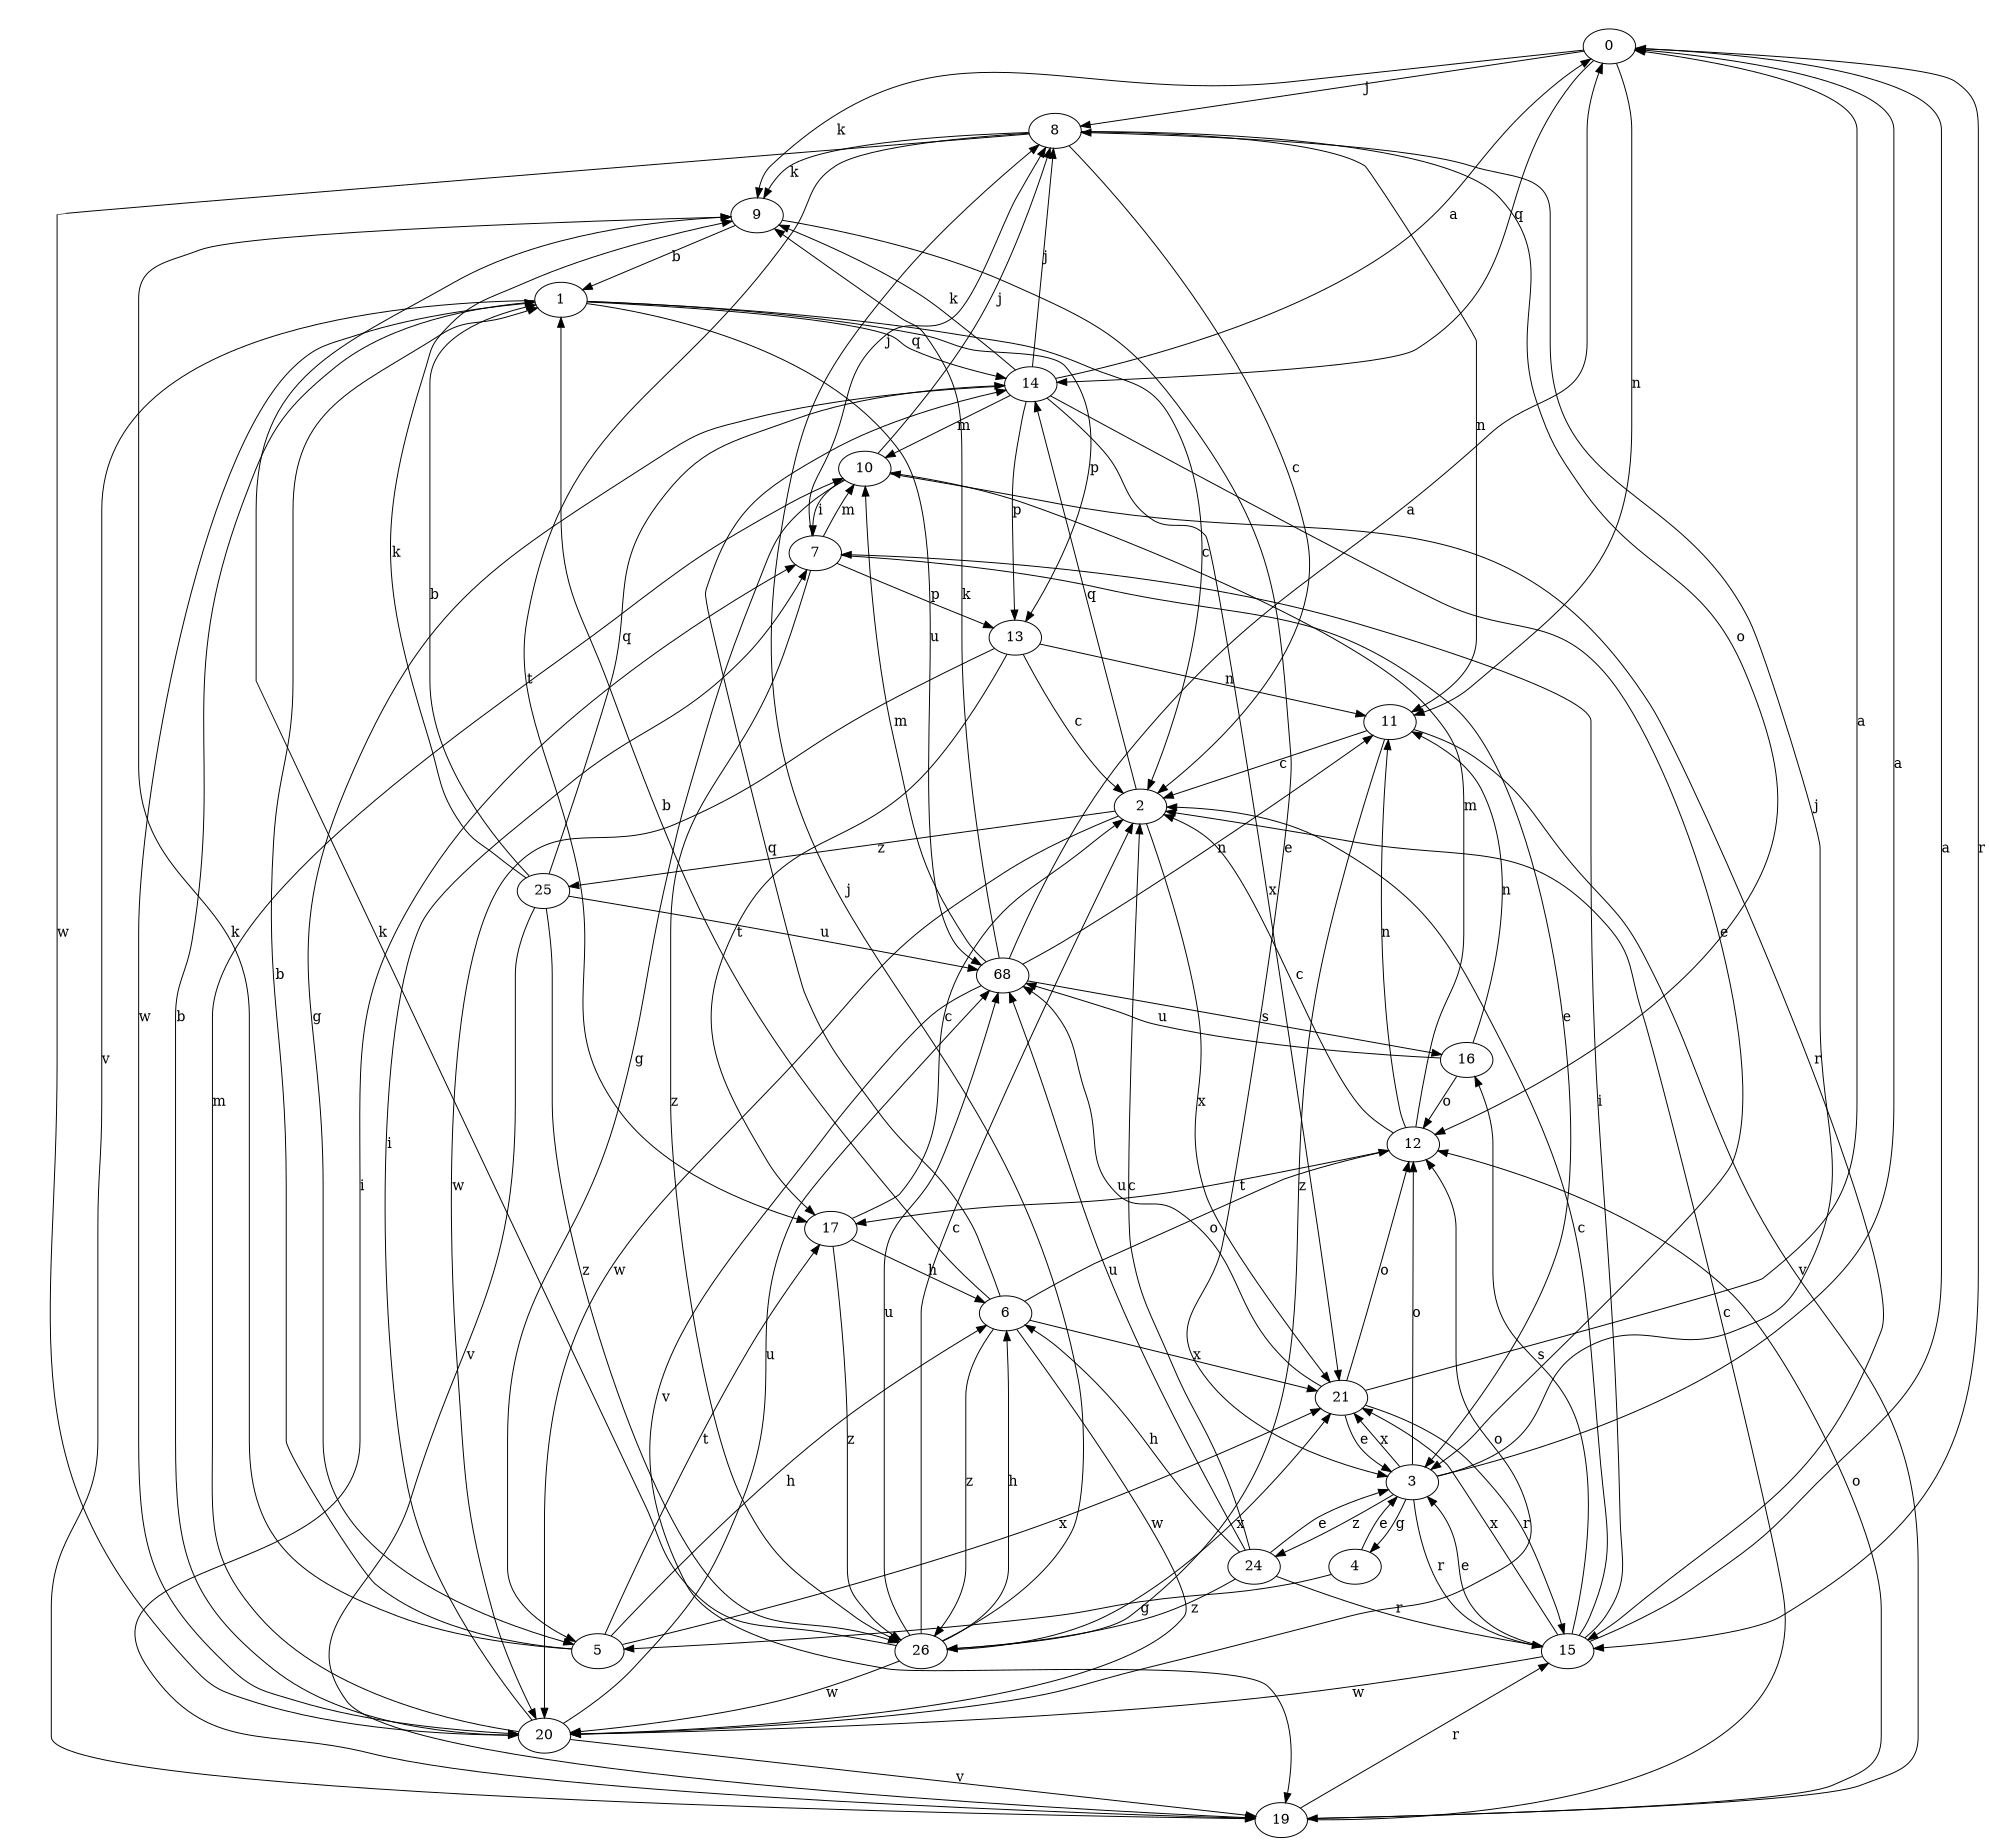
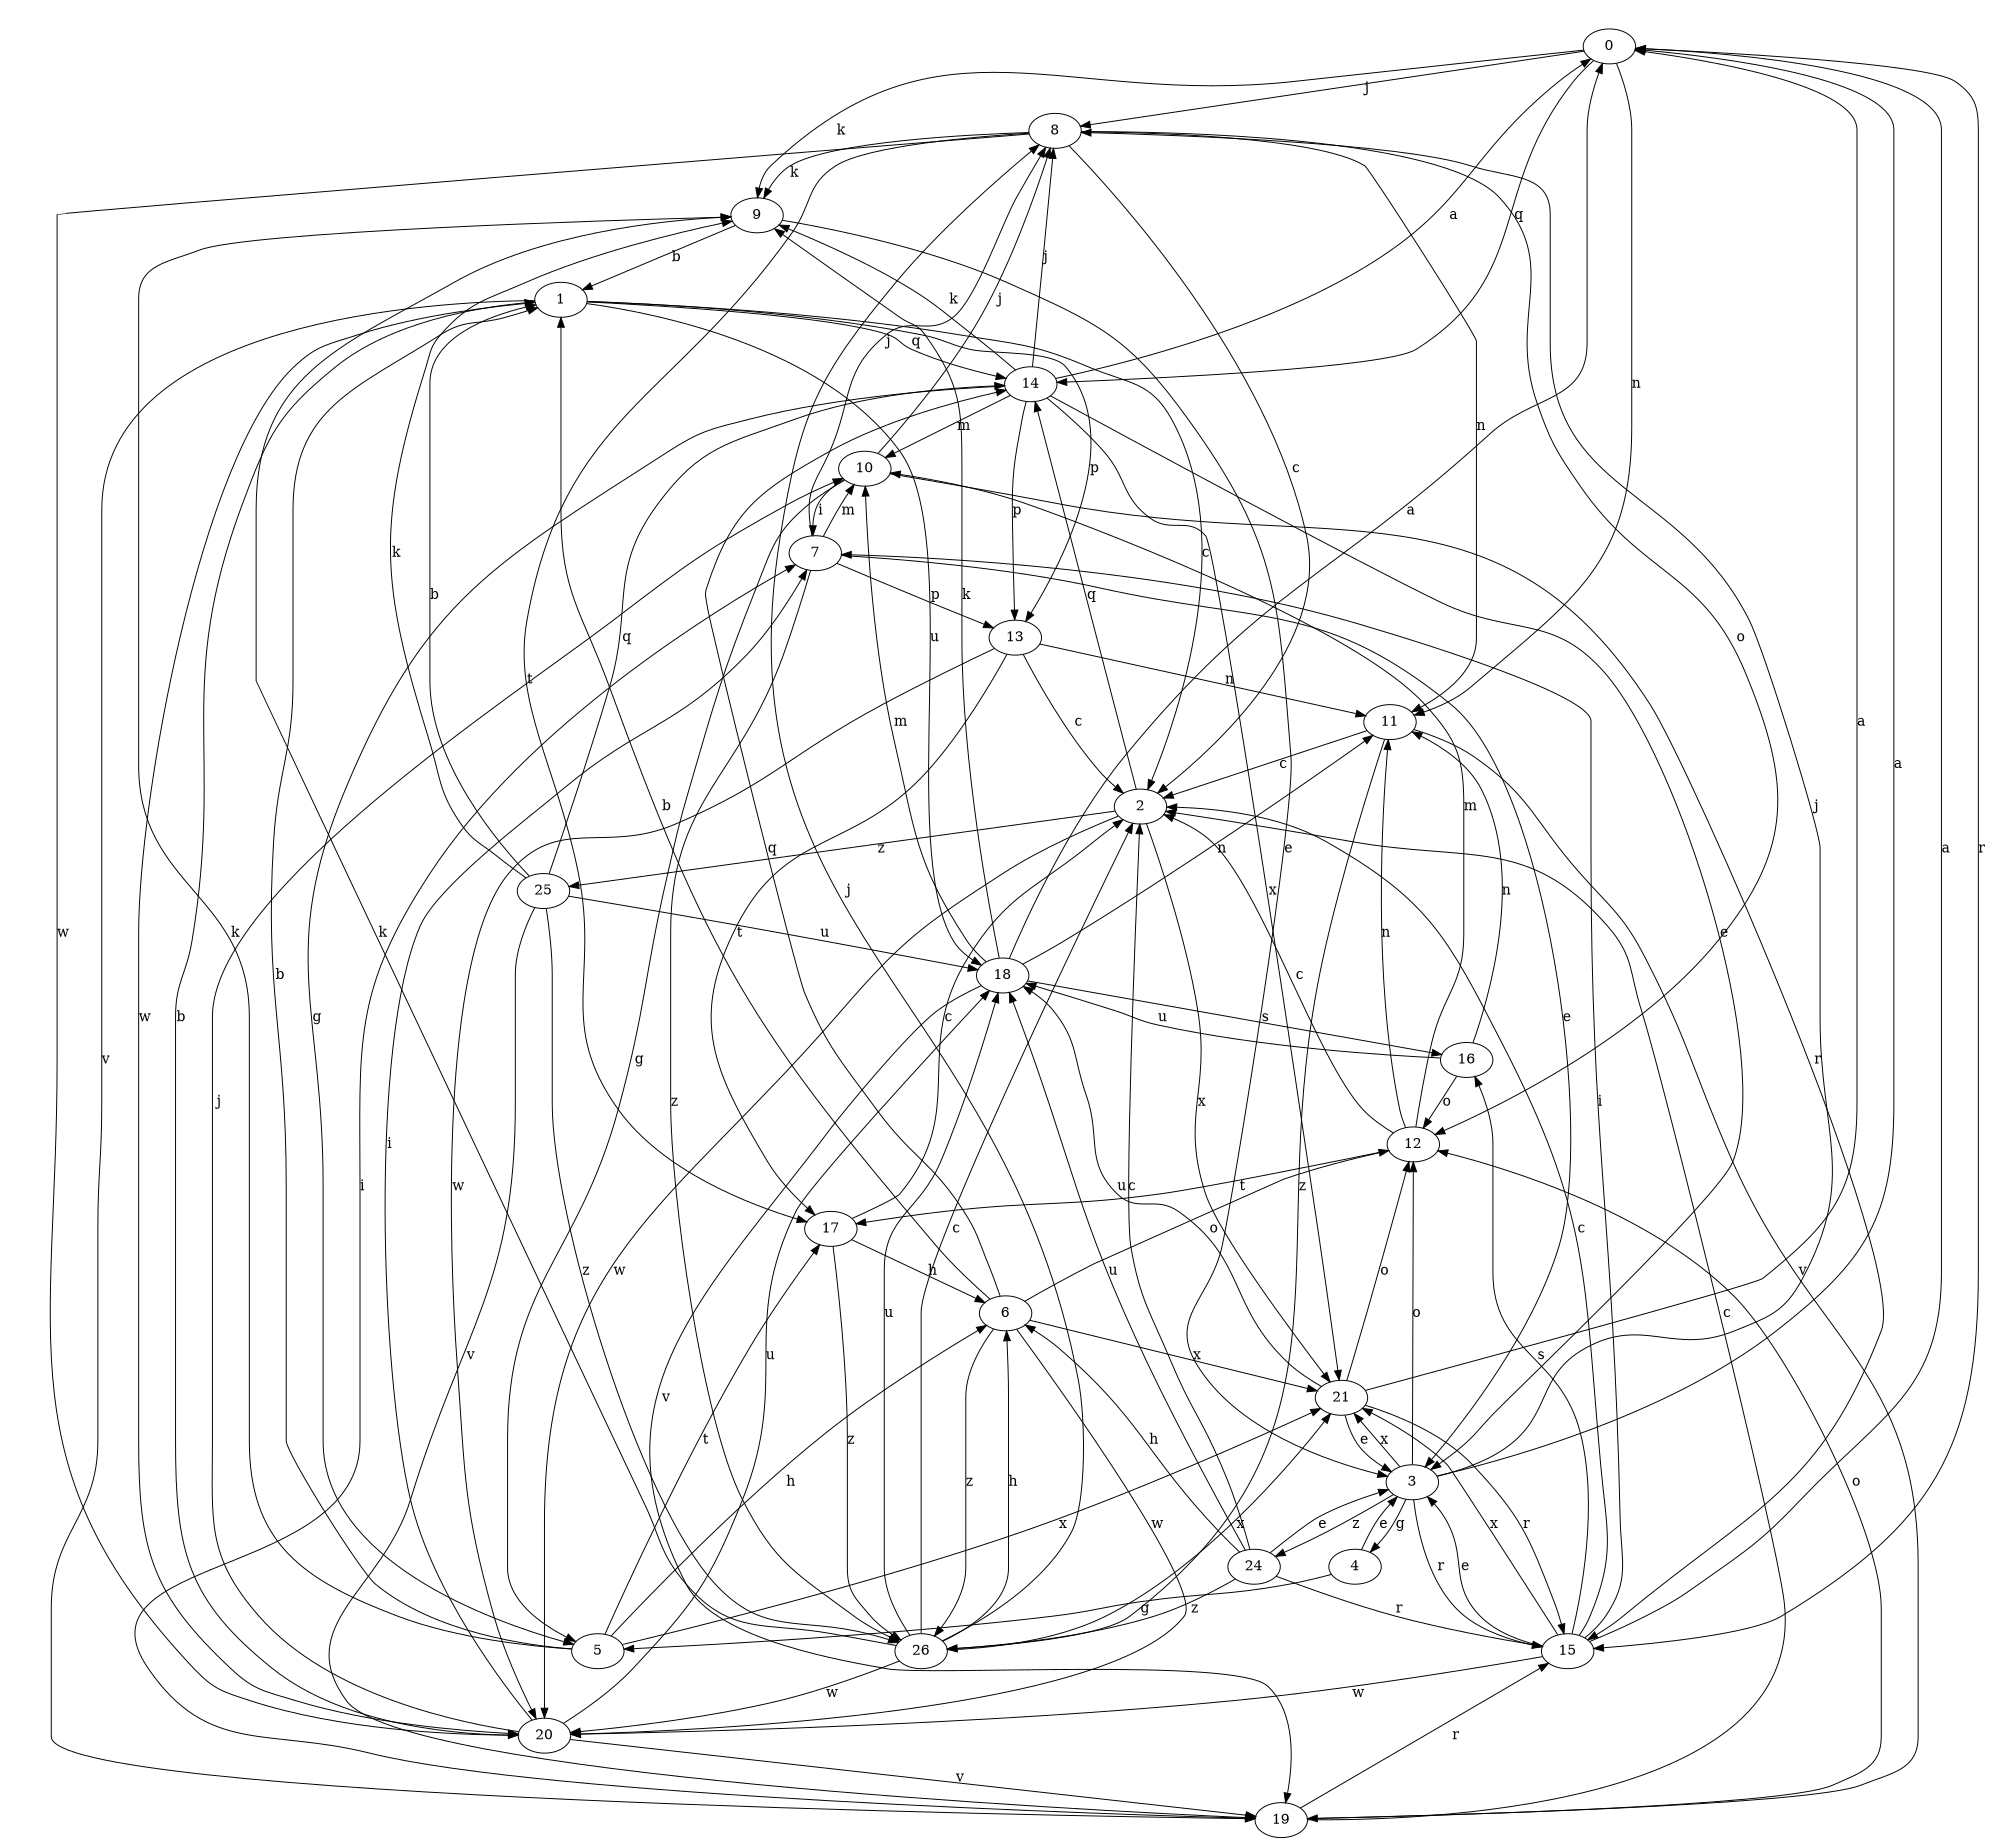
(1003, 975) -> (1003, 975)
(219, 1102) -> (219, 1102)
(1257, 1640) -> none
